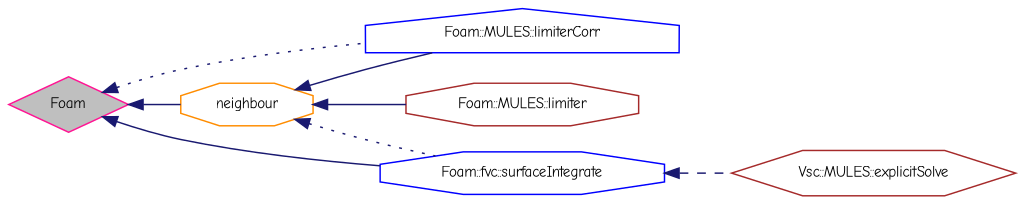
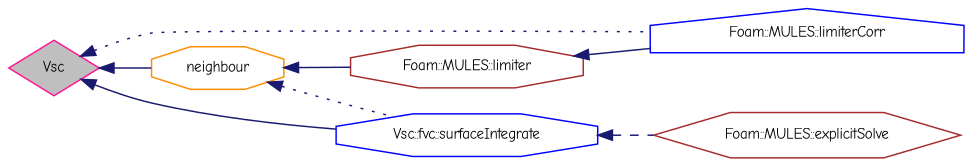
(371, 68) -> (620, 52)
(69, 105) -> (54, 68)
(522, 173) -> (467, 135)
(874, 173) -> (807, 135)
